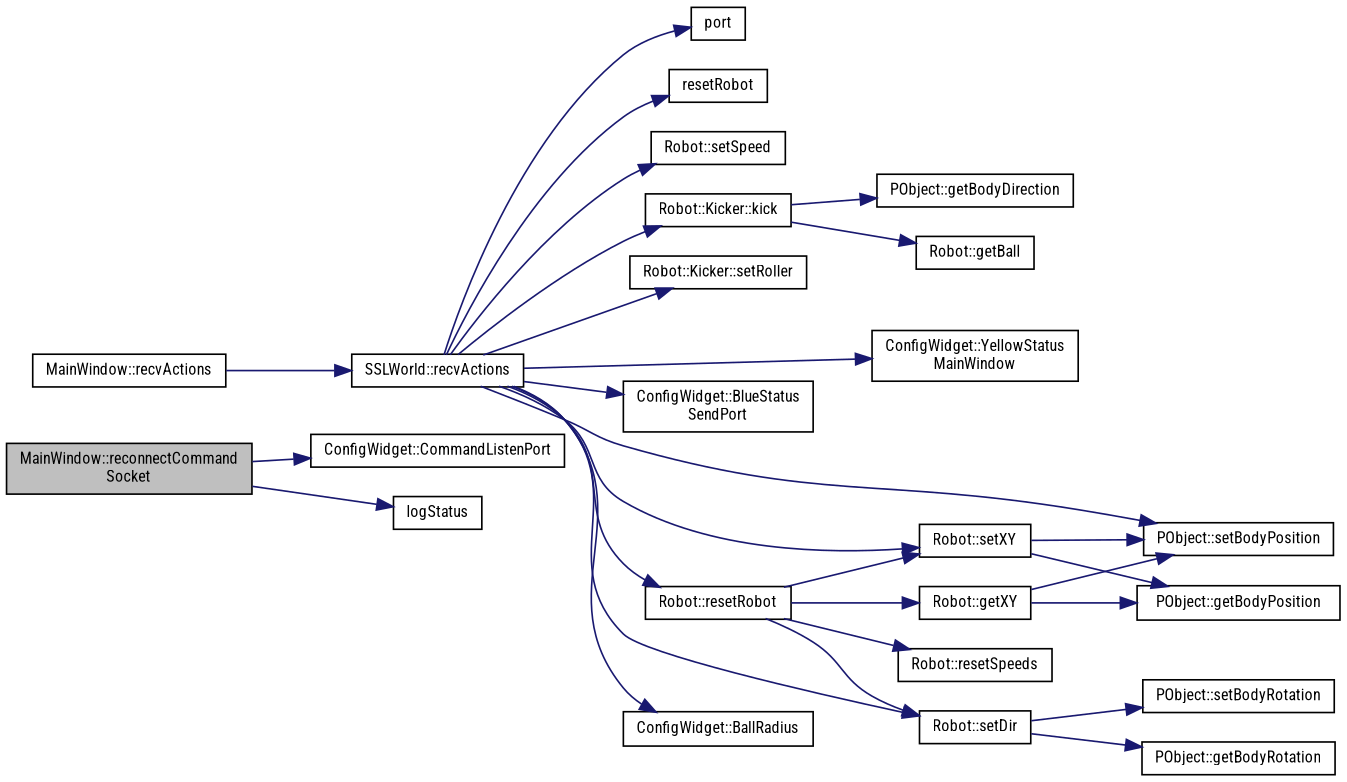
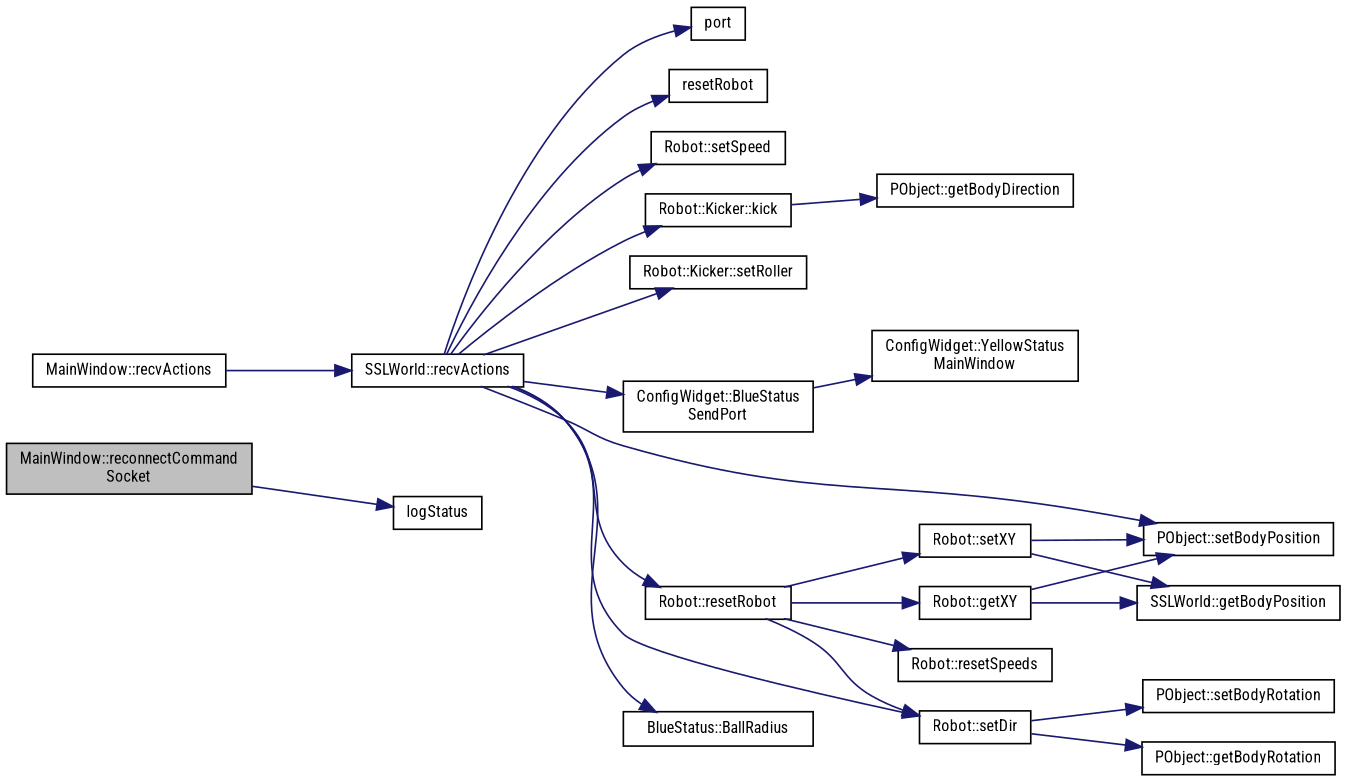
(975, 253) -> none
(690, 364) -> (834, 384)
(438, 451) -> none
(674, 524) -> none
(1239, 603) -> (1239, 603)
(718, 729) -> (718, 729)
